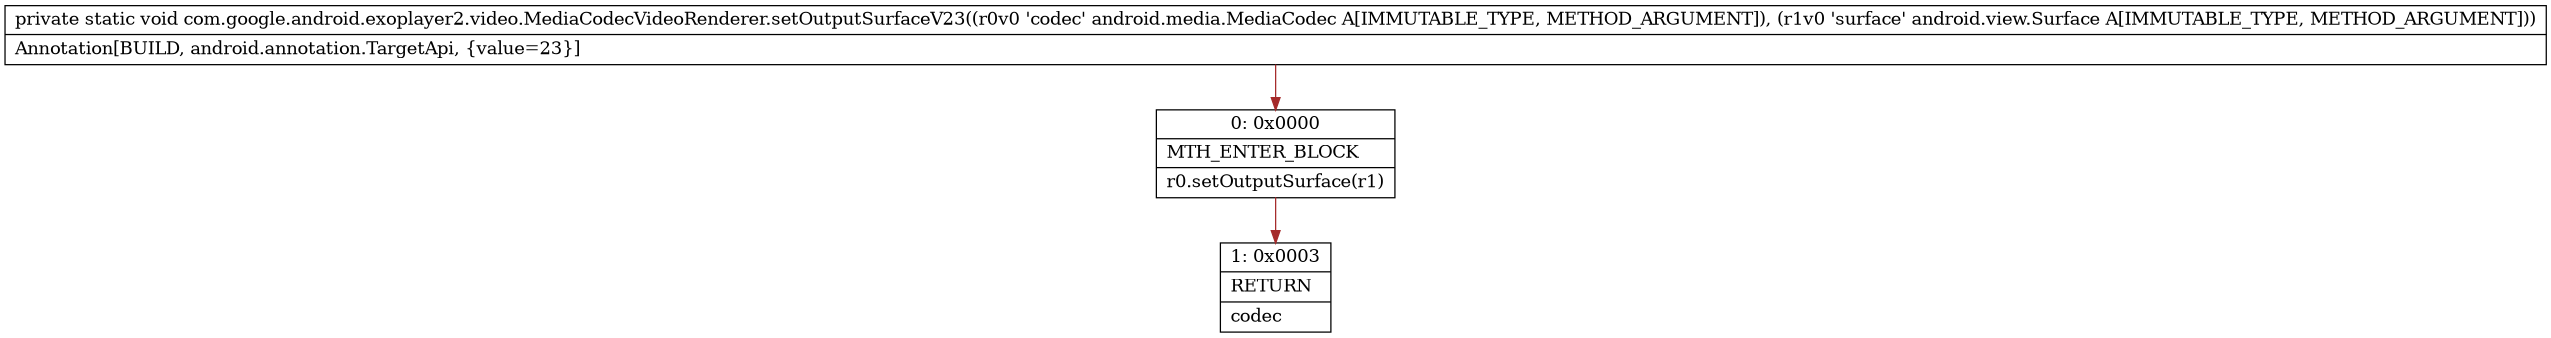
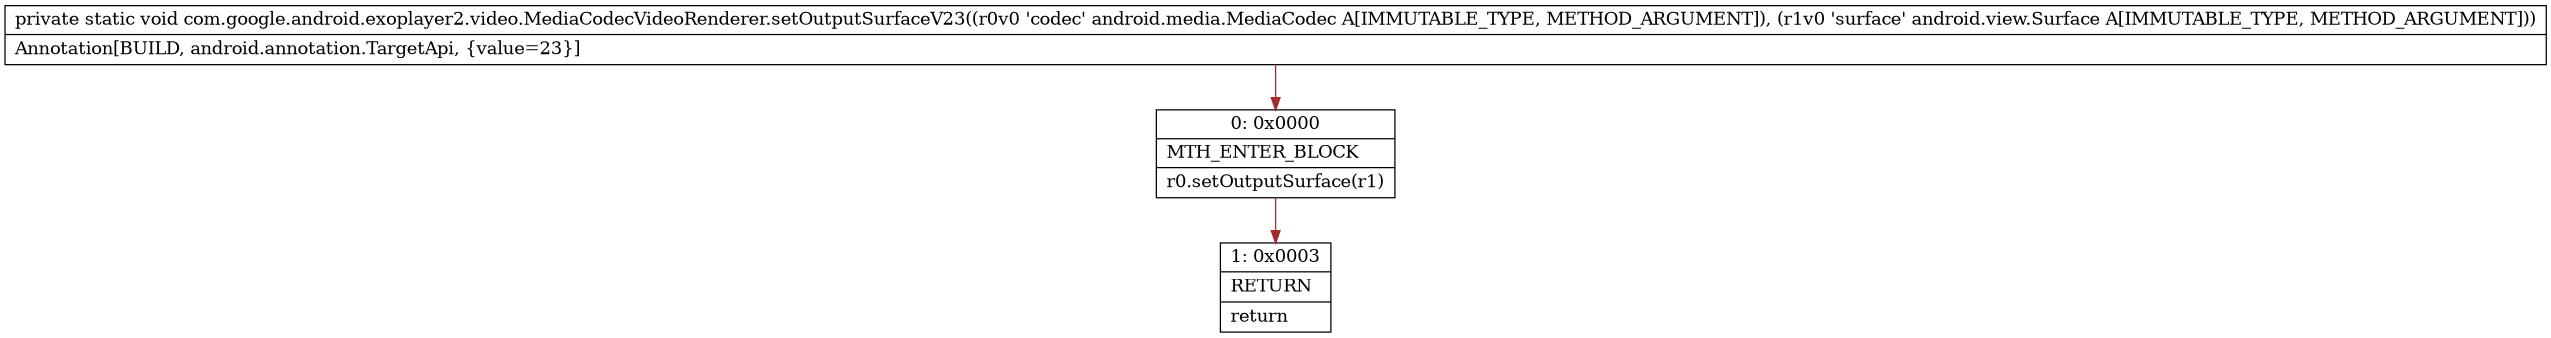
(1256, 316) -> (1259, 316)
